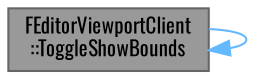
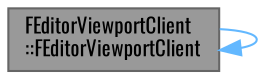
(109, 40) -> (114, 40)
